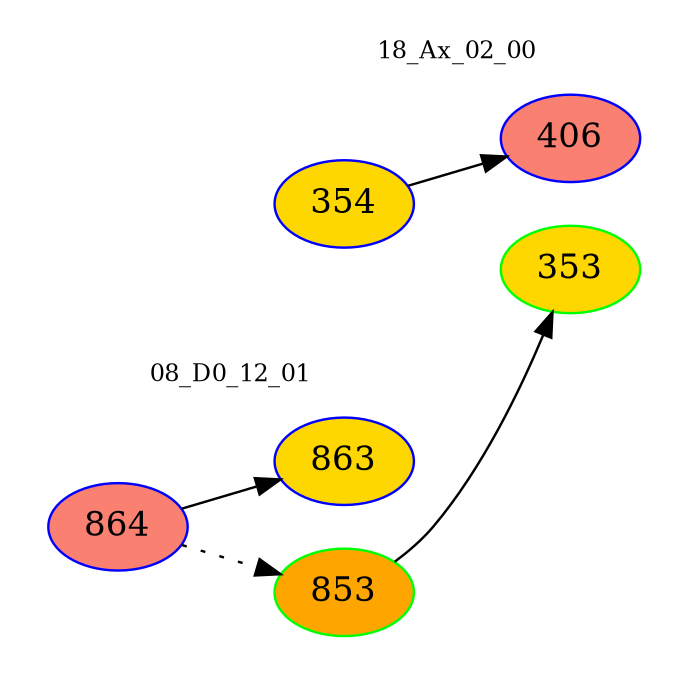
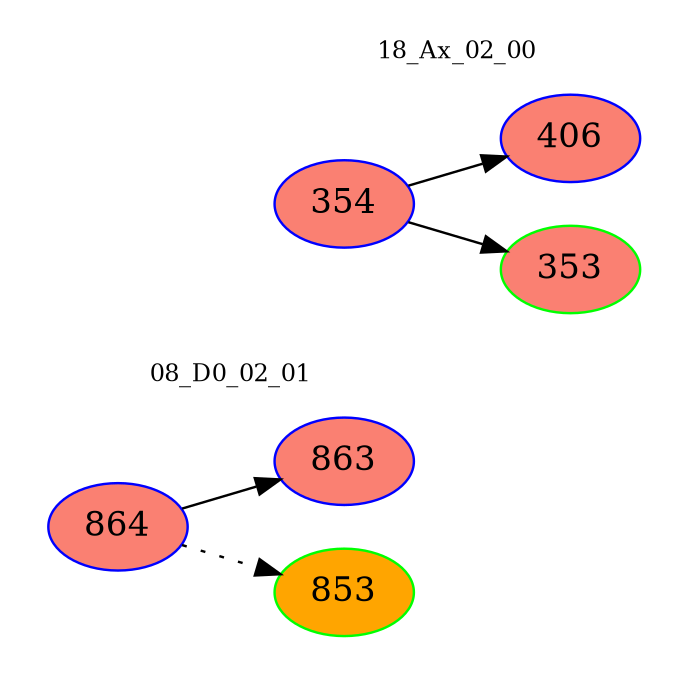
(344, 204) -> (344, 204)
(571, 269) -> (571, 269)
(231, 375) -> (231, 375)
(482, 457) -> (446, 233)
(344, 461) -> (344, 461)
